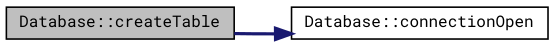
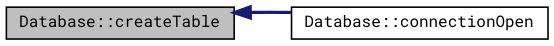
(255, 34) -> (271, 12)
